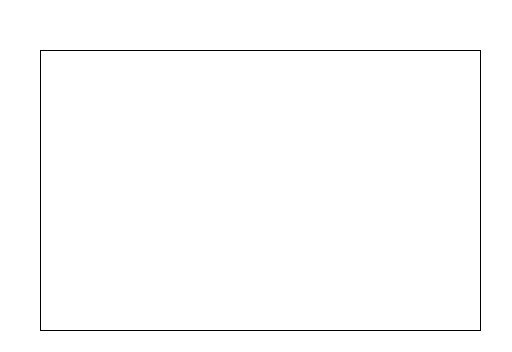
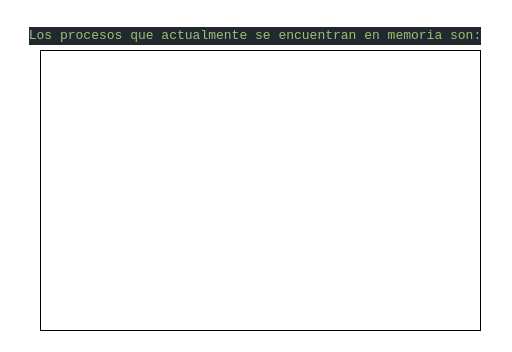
none -> (256, 36)
